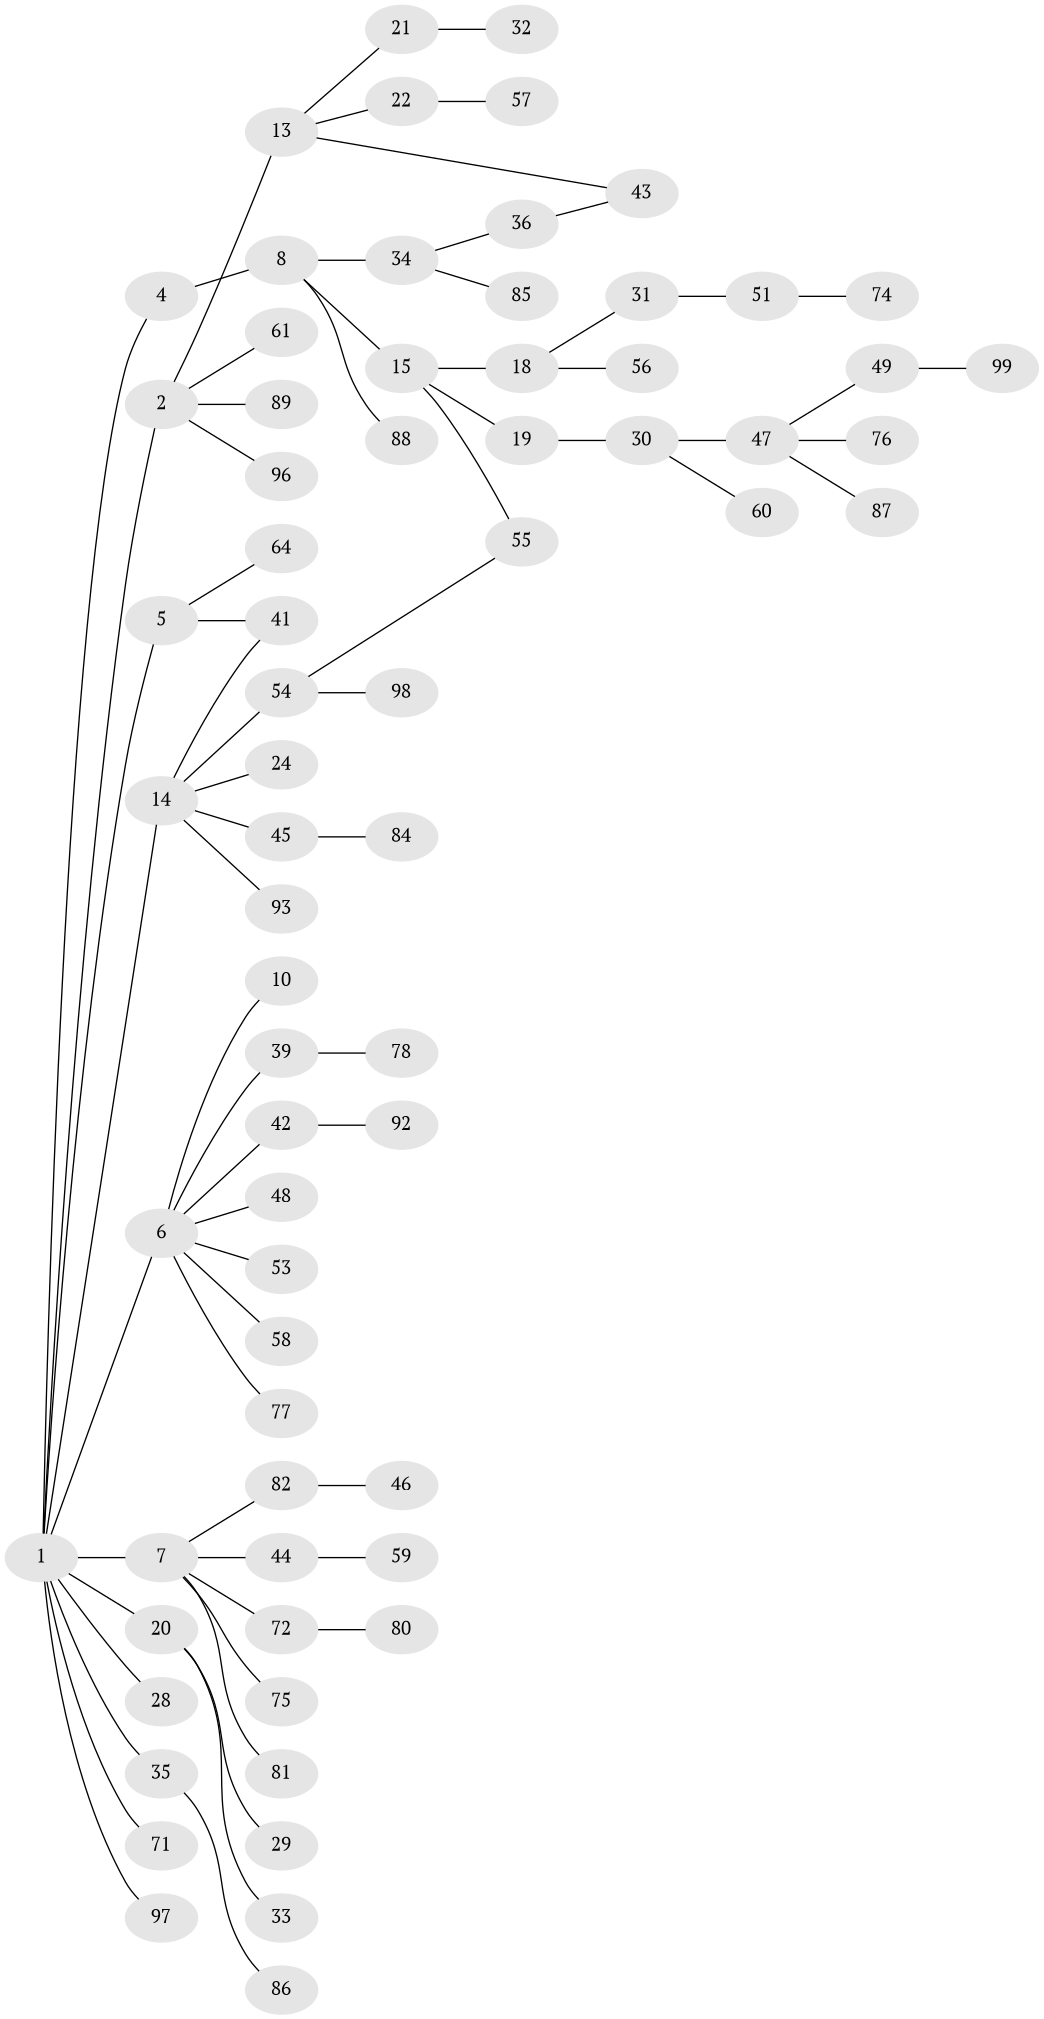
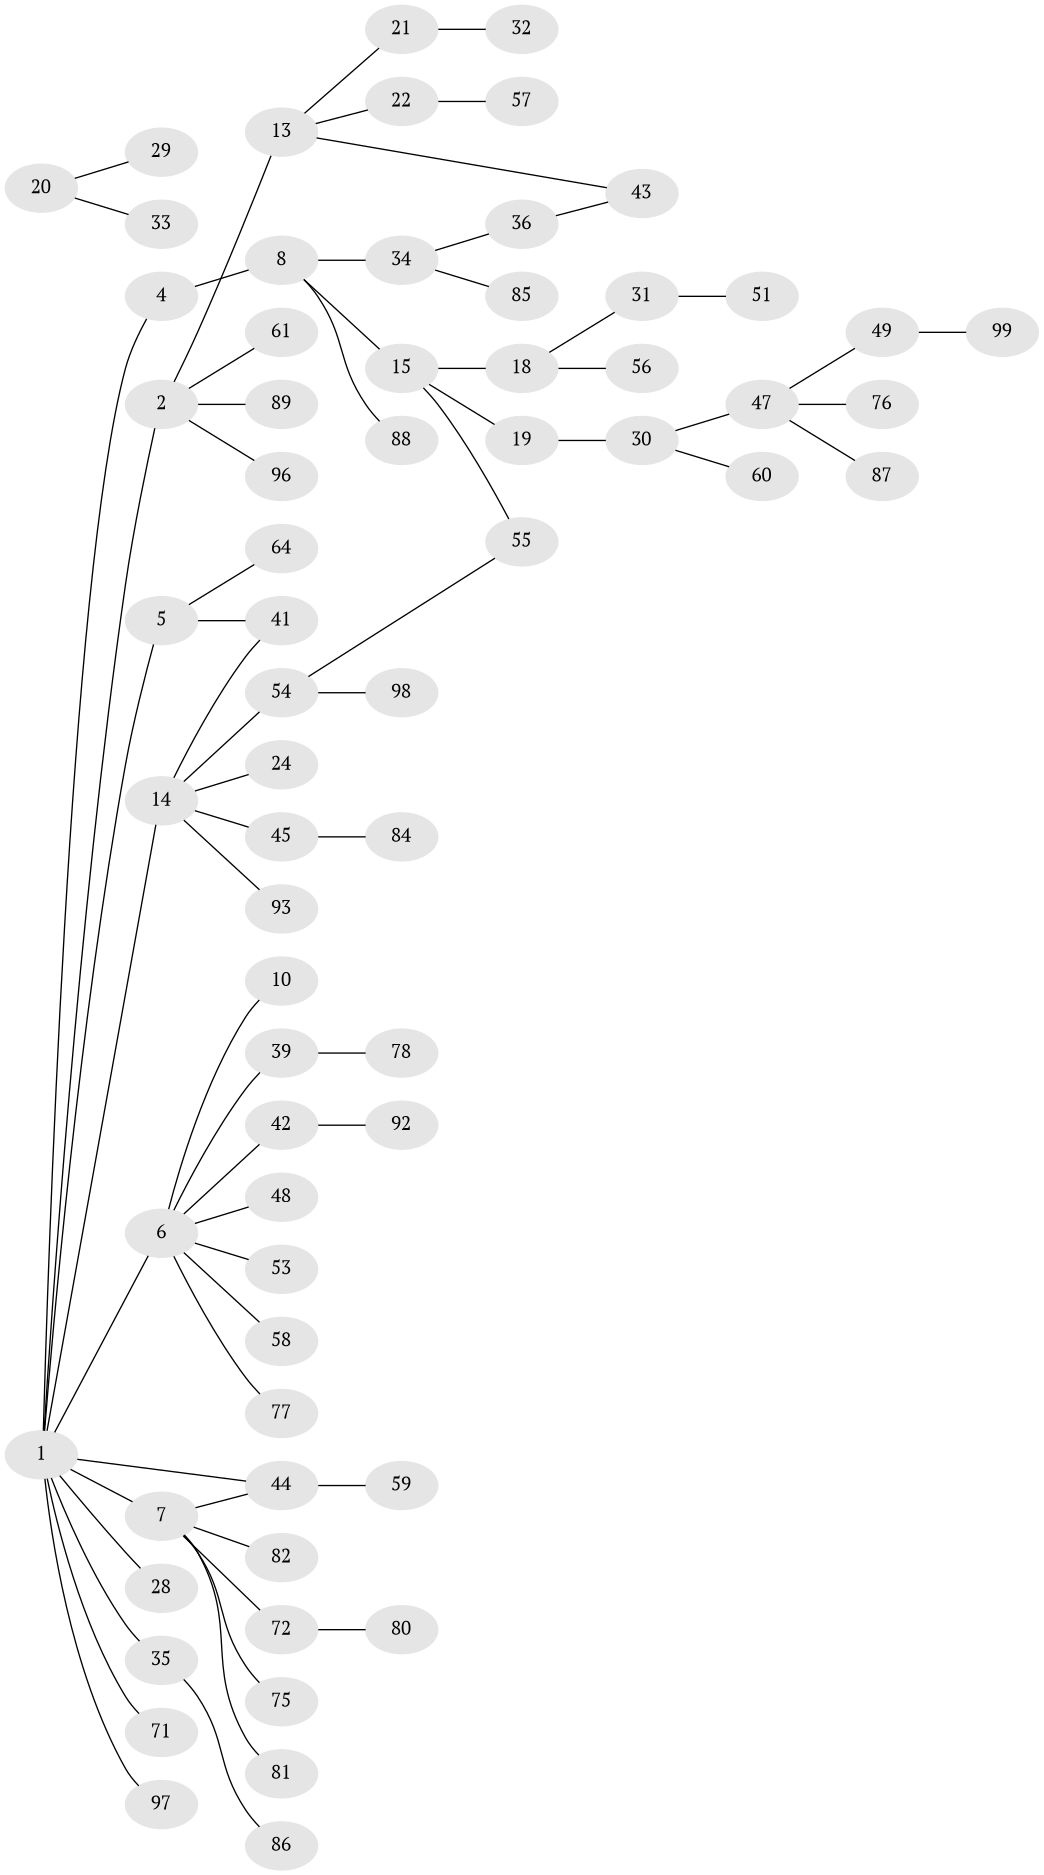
(882, 296) -> none
(402, 1486) -> none
(101, 1594) -> (162, 1470)
